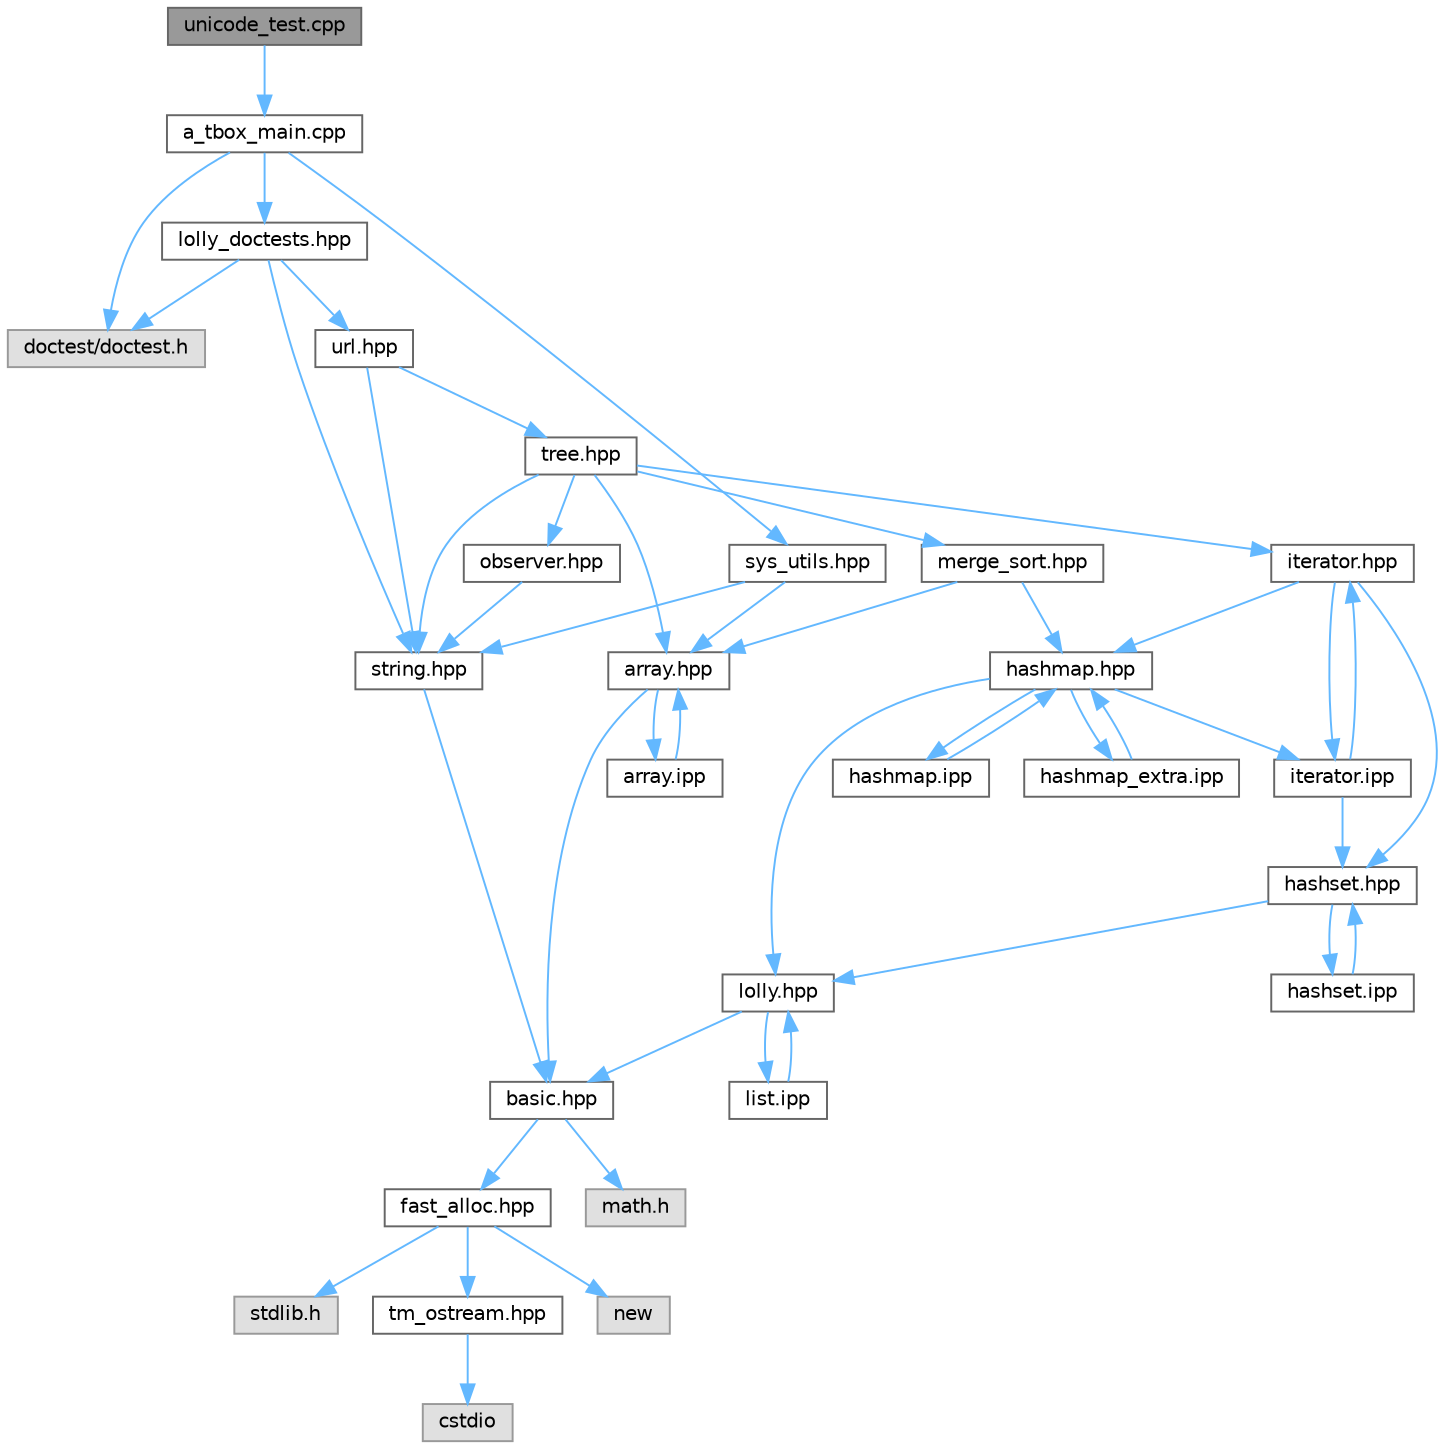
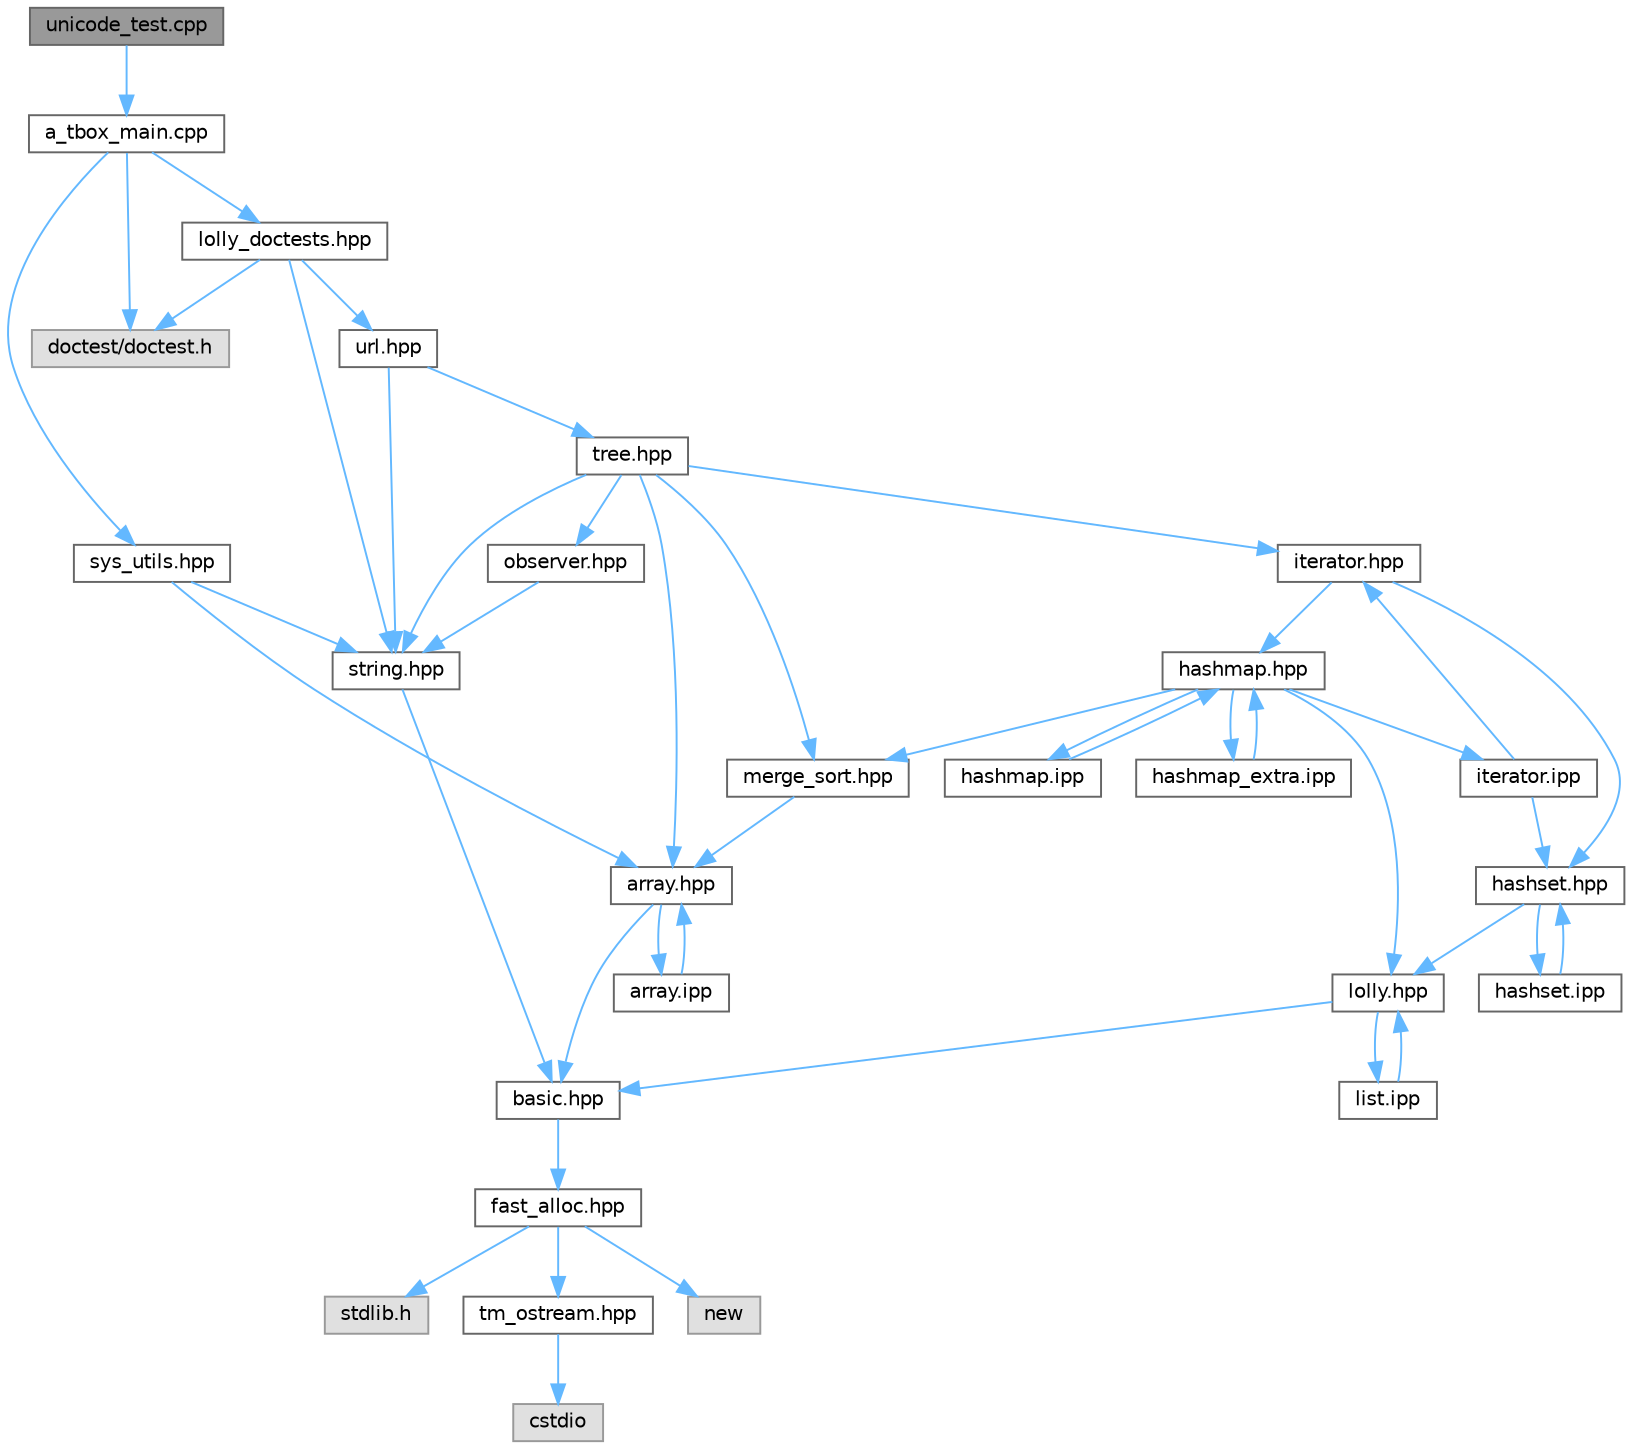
(1037, 609) -> (1041, 722)
(1329, 661) -> none
(636, 1208) -> none
